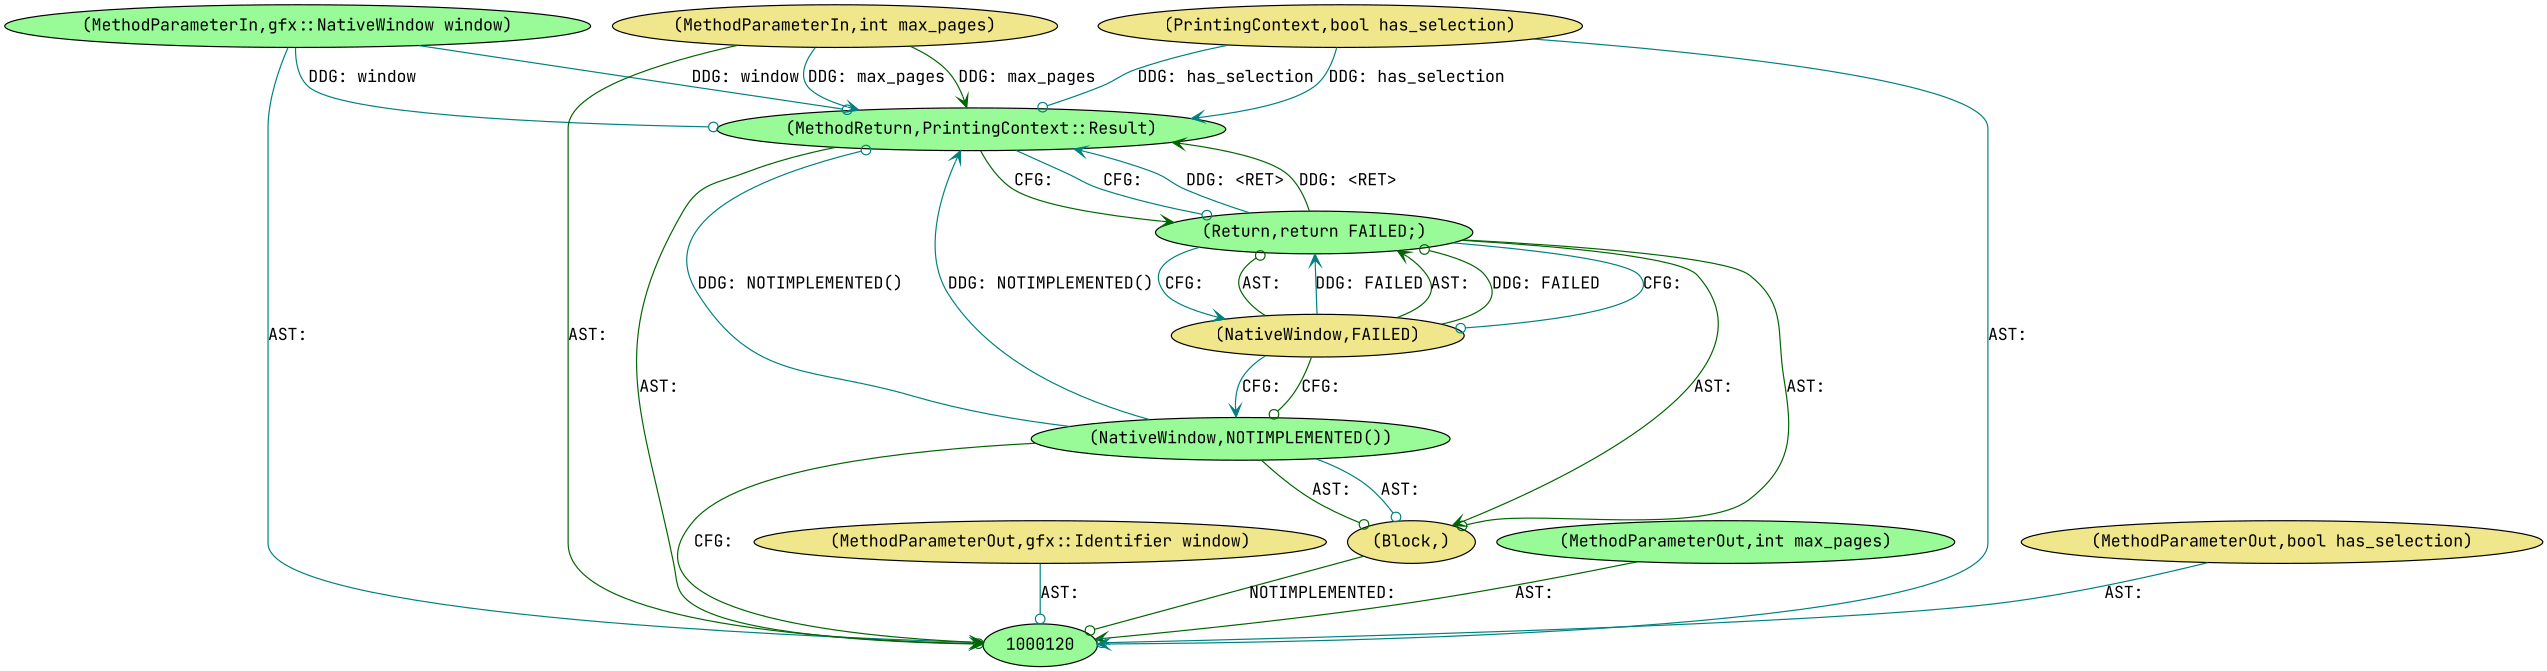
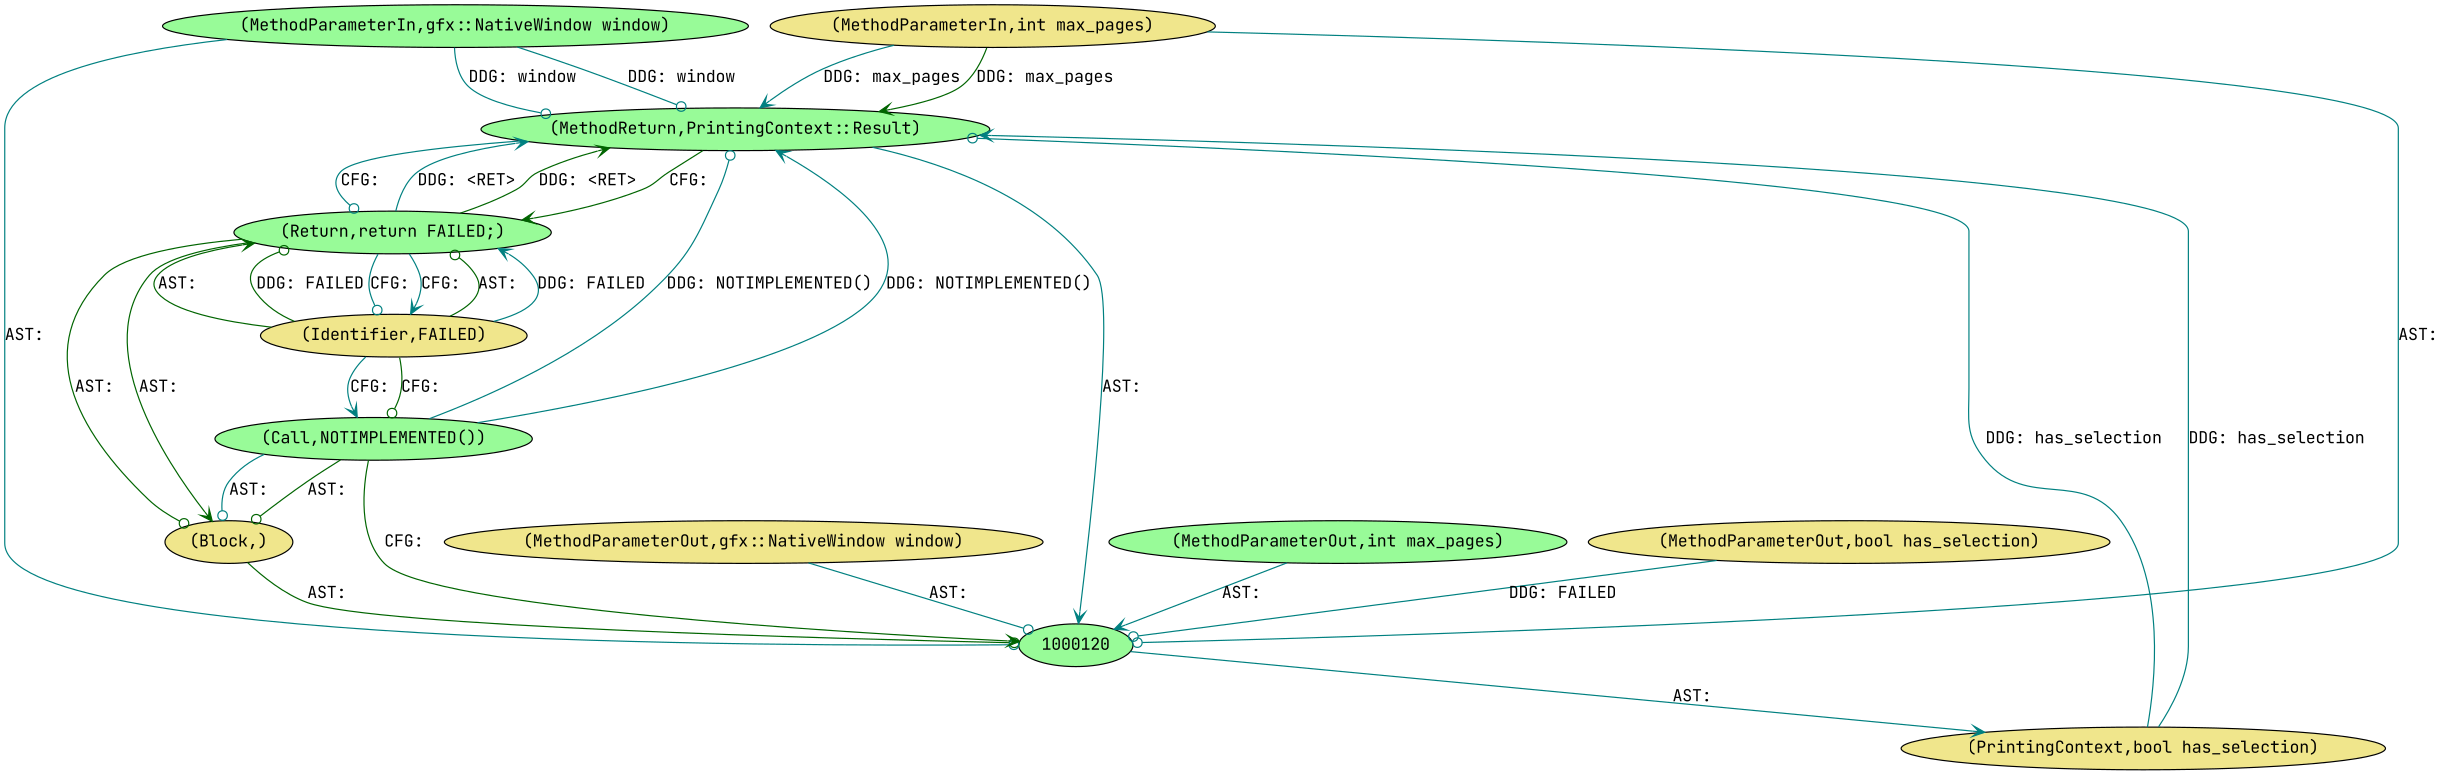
(1318, 336) -> (394, 336)
(1241, 439) -> (374, 439)
(568, 455) -> (2398, 368)
(651, 464) -> (1103, 311)
(1040, 542) -> (744, 542)
(1984, 547) -> (1552, 691)
(365, 590) -> (165, 607)
(1328, 594) -> (332, 594)
(2129, 594) -> (1563, 594)
(1373, 608) -> (1206, 594)
